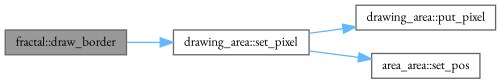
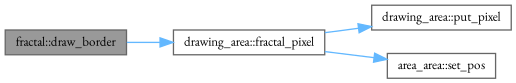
(241, 42) -> (249, 42)
